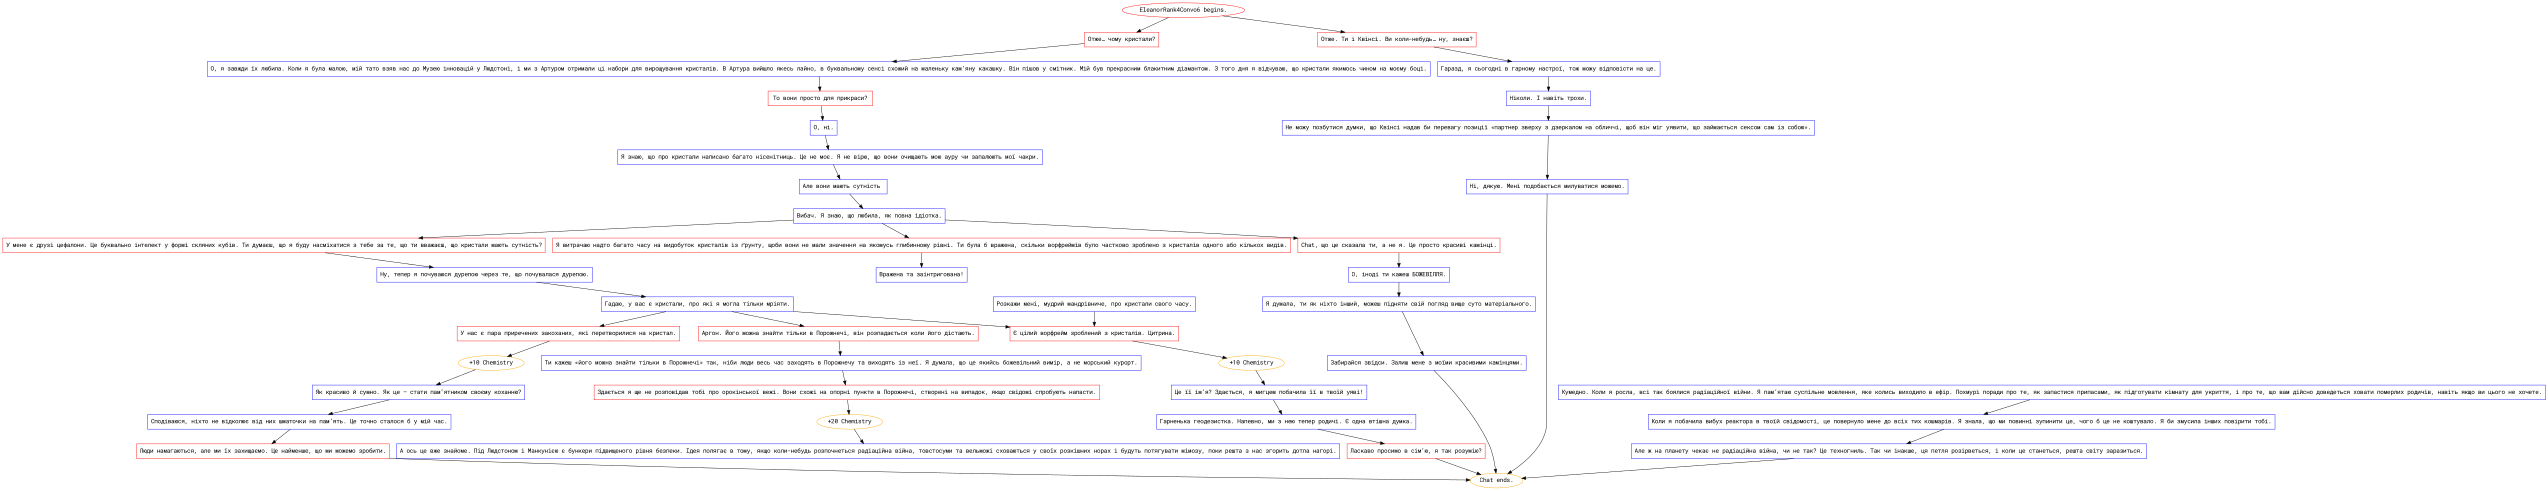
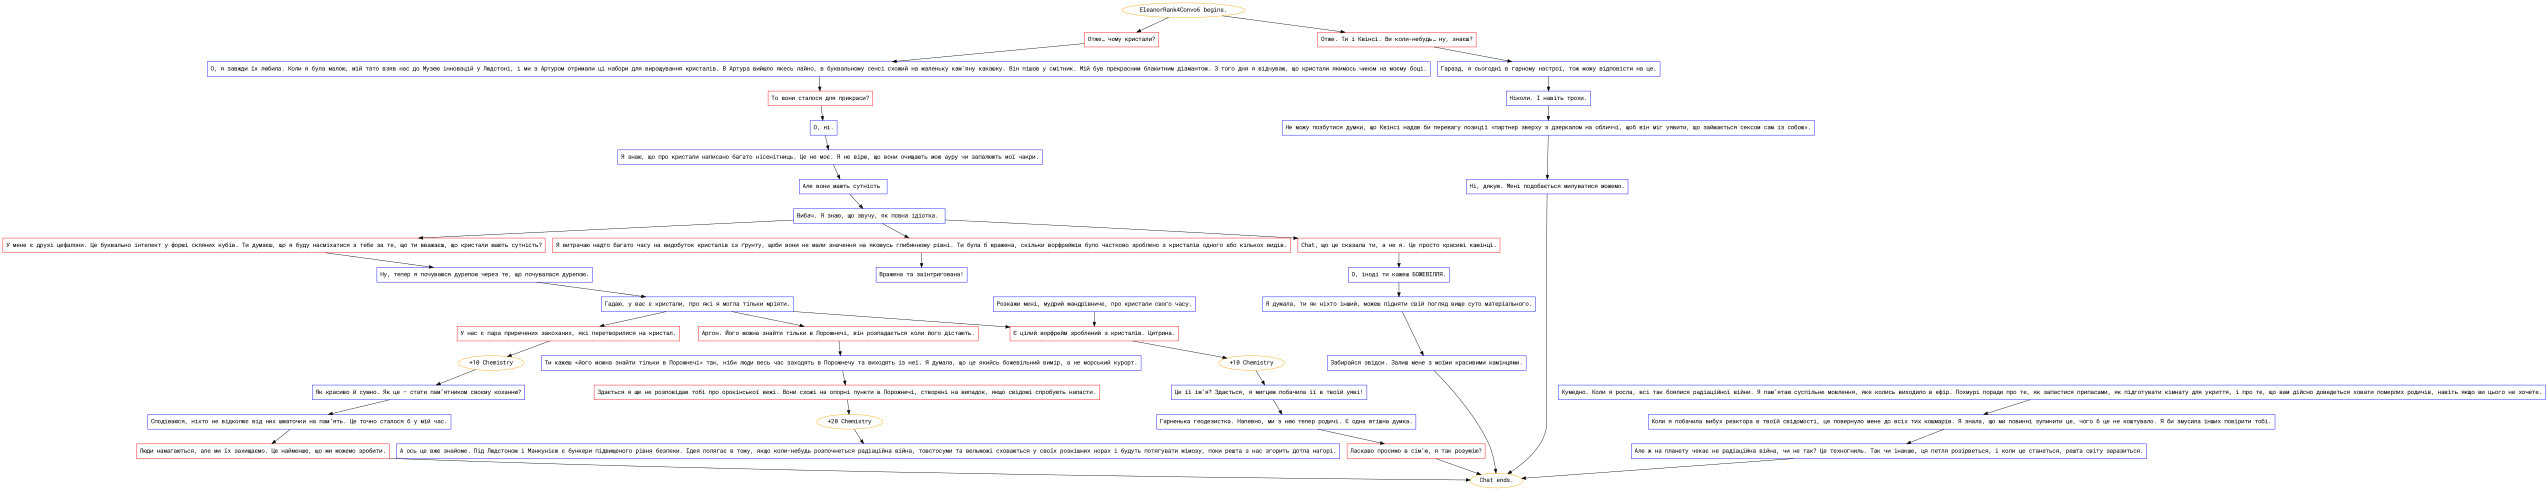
(1183, 10) -> (1183, 10)
(820, 98) -> (820, 98)
(869, 216) -> (869, 216)
